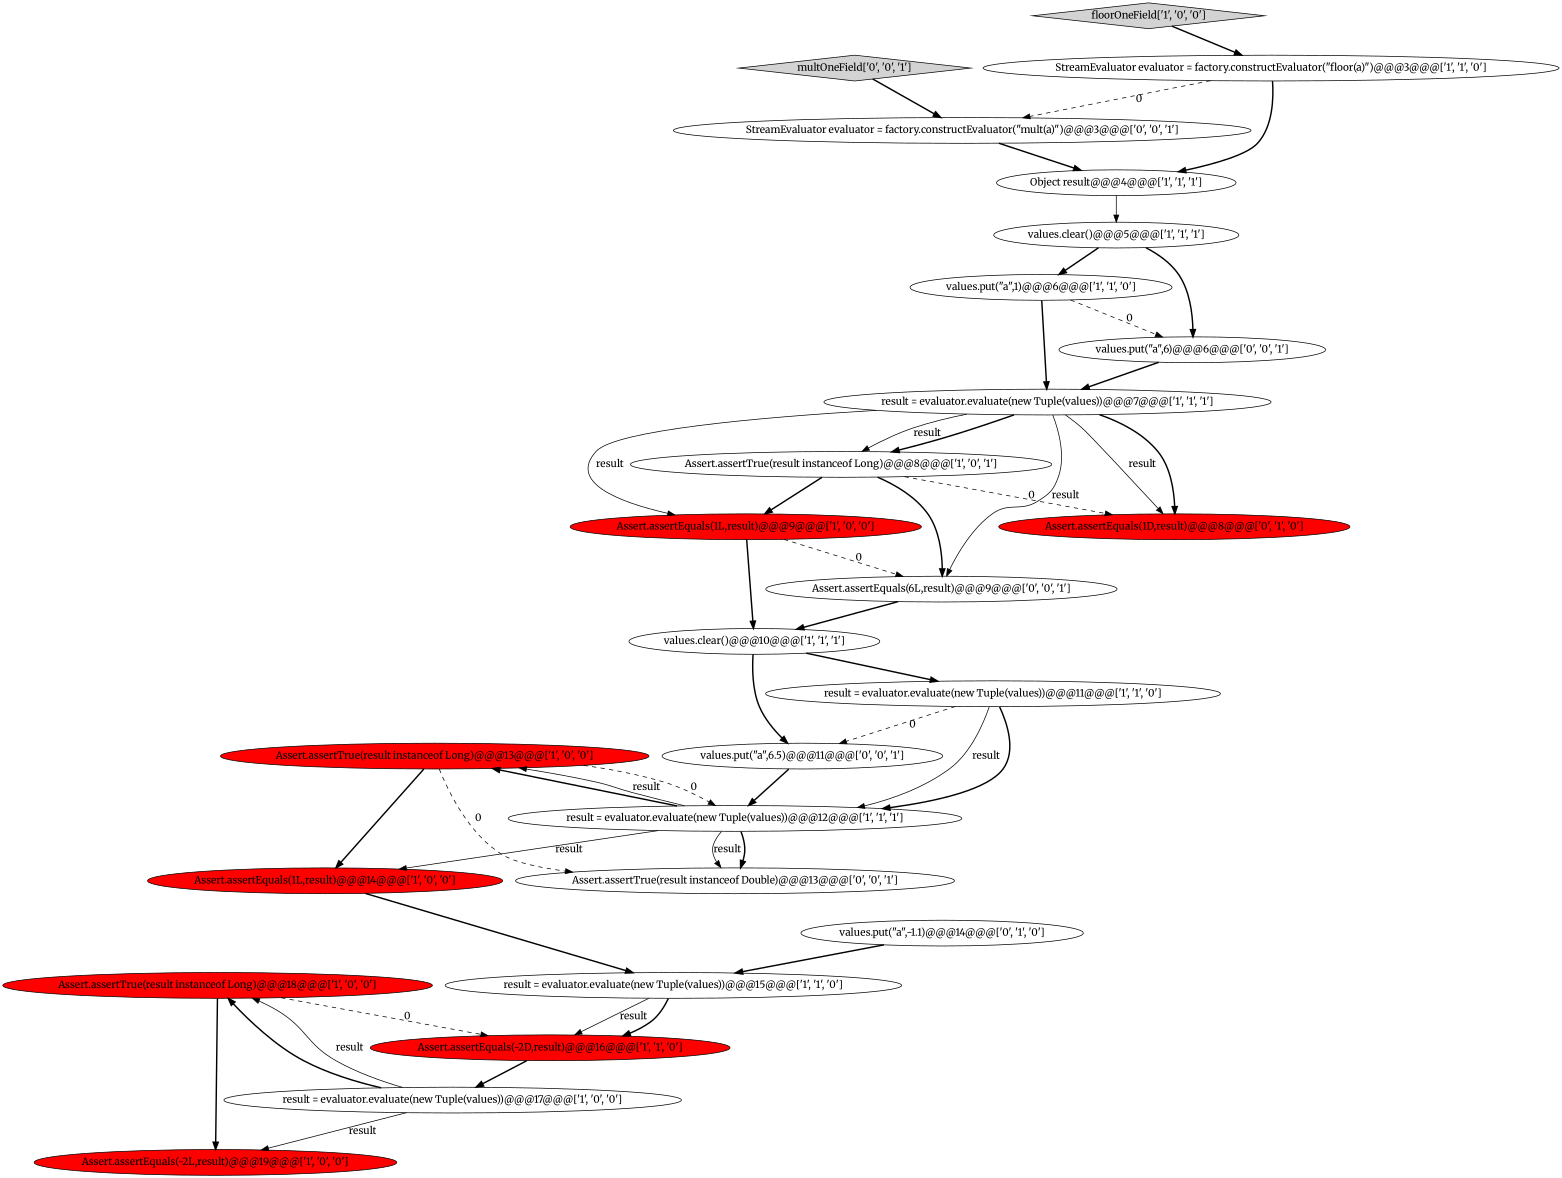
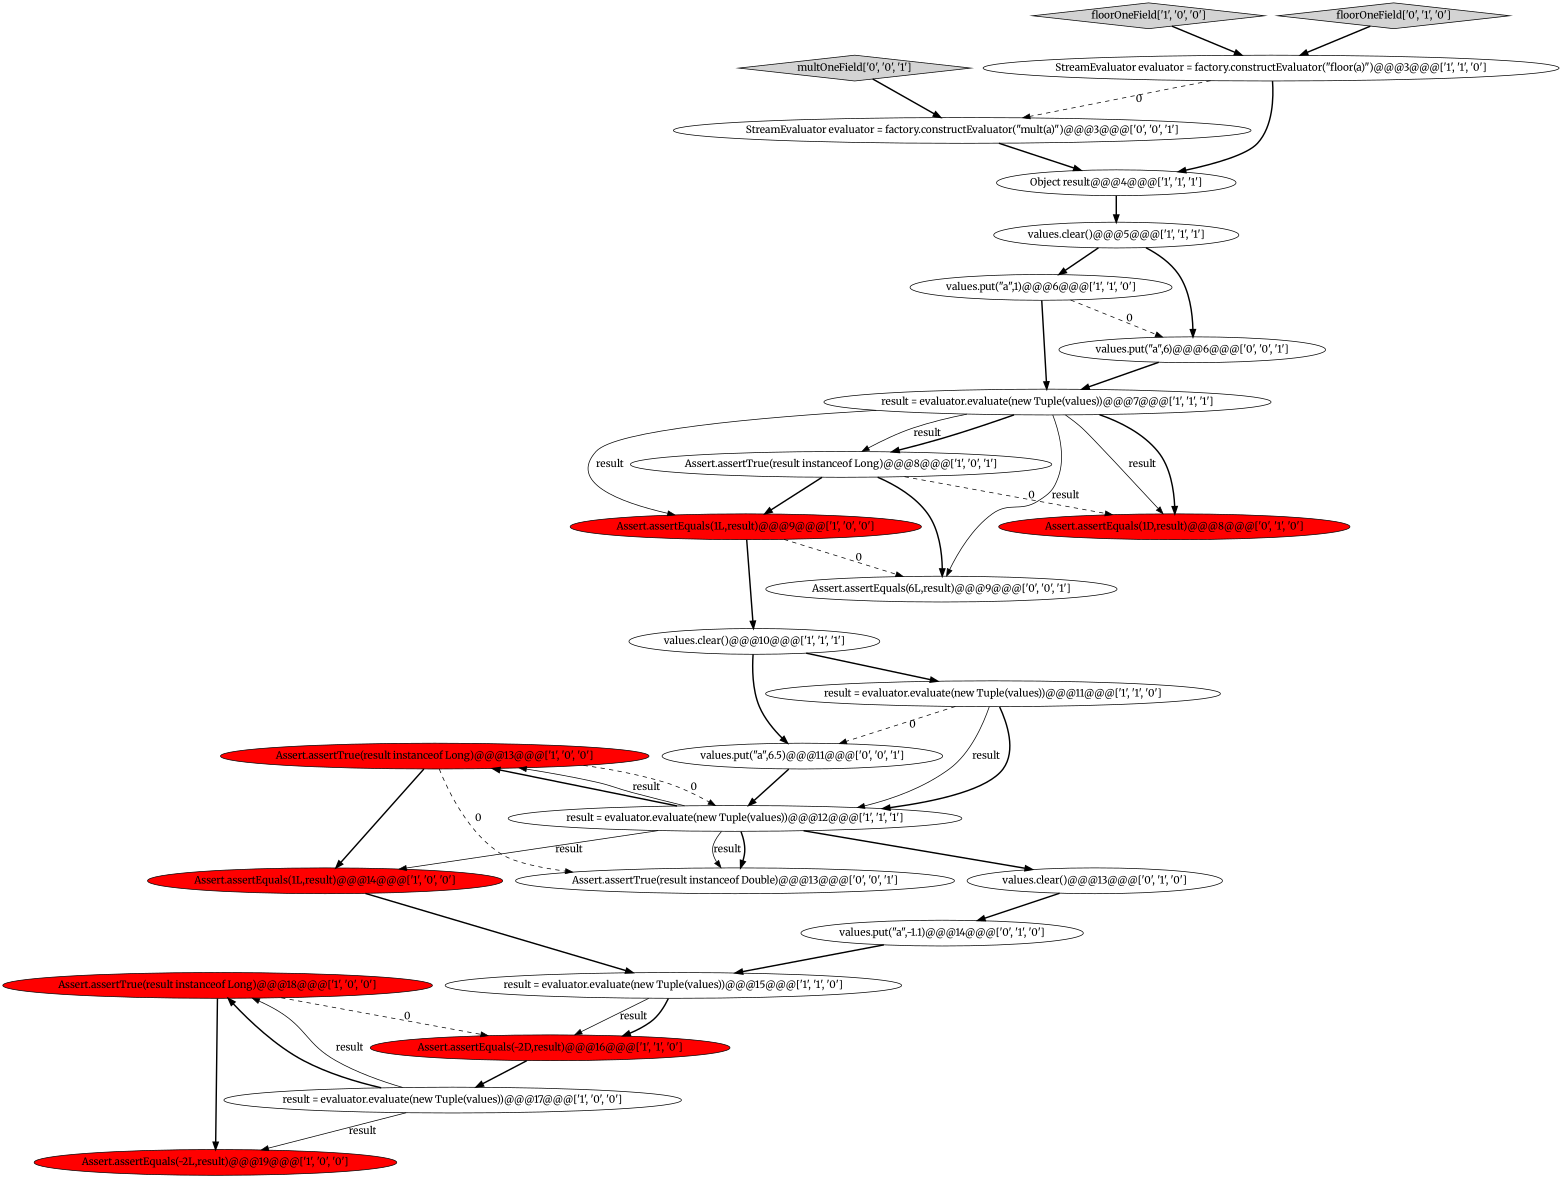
none -> (1394, 16)
(1116, 205) -> (1116, 205)
(851, 614) -> none
none -> (1095, 881)
